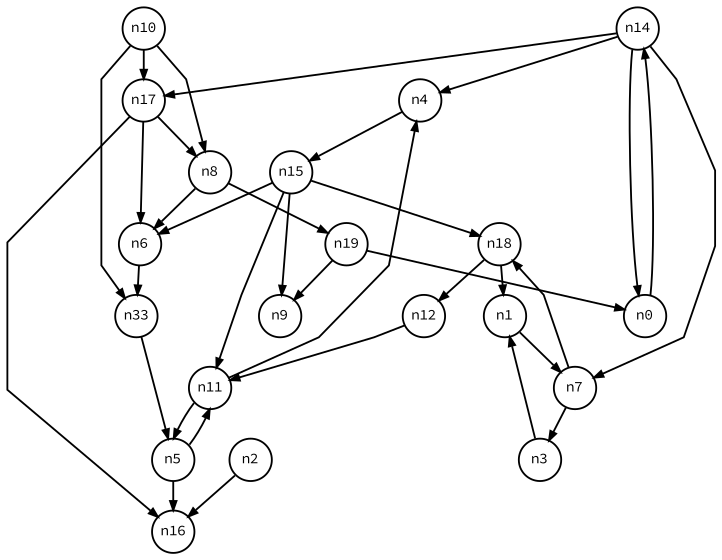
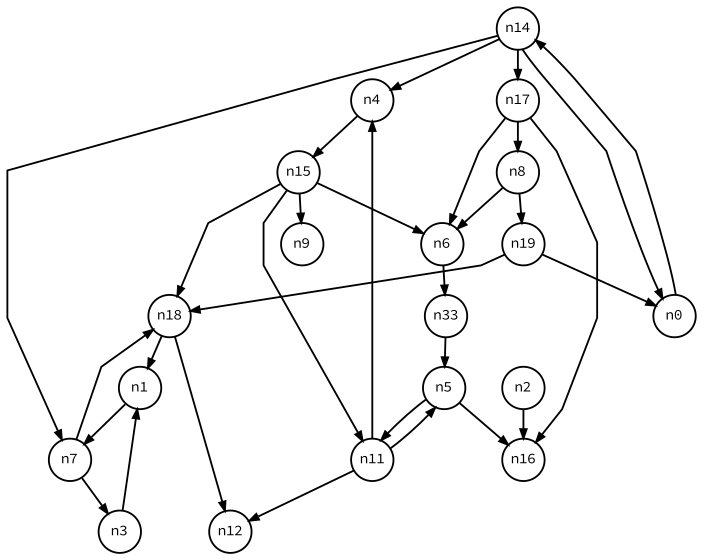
(144, 29) -> none
(317, 277) -> (353, 285)
(322, 353) -> (306, 494)
